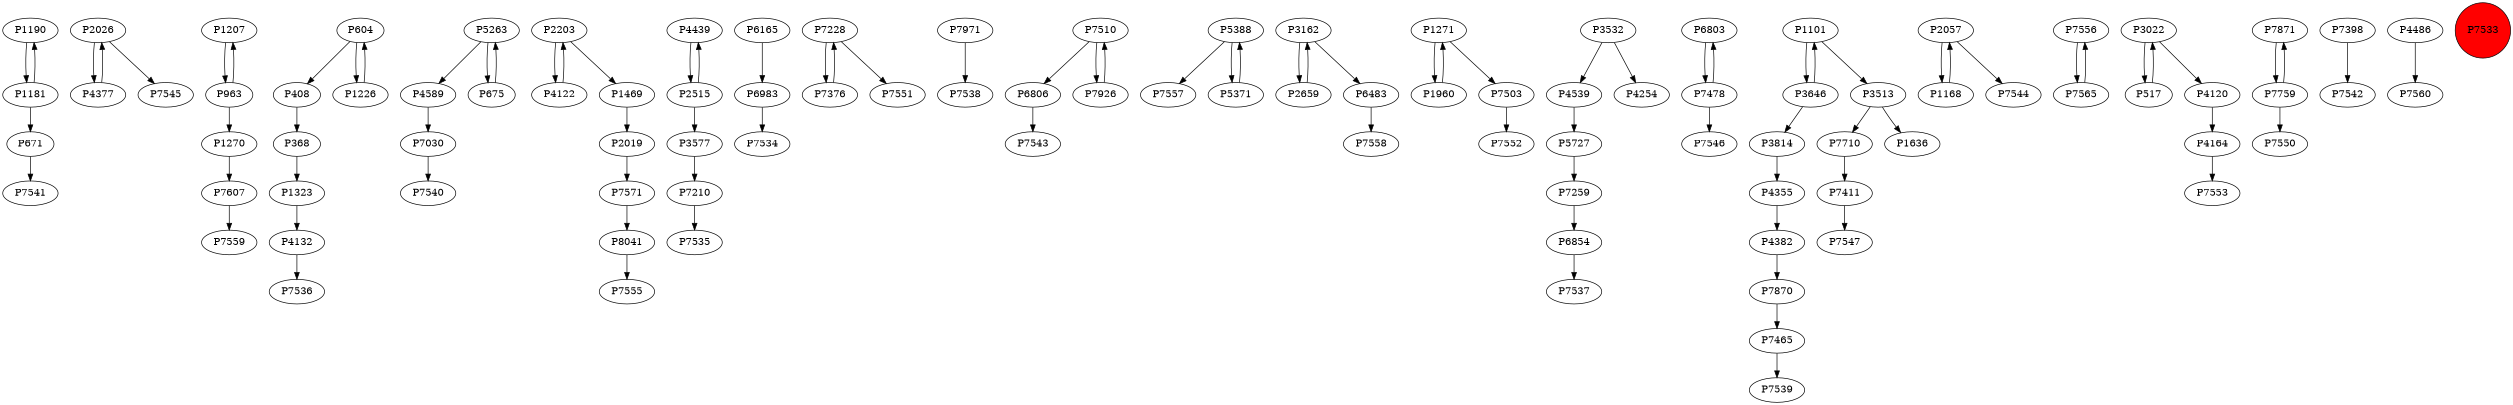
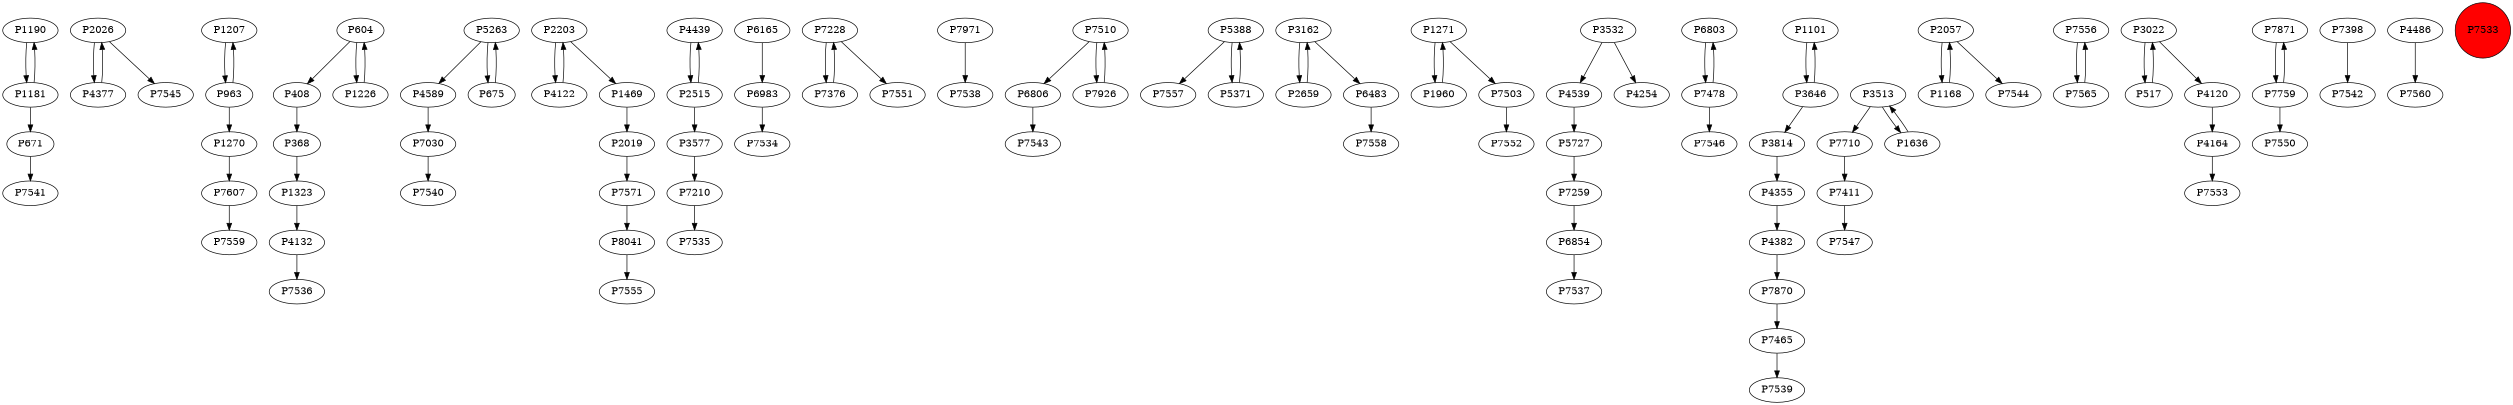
(1842, 60) -> (1901, 122)
